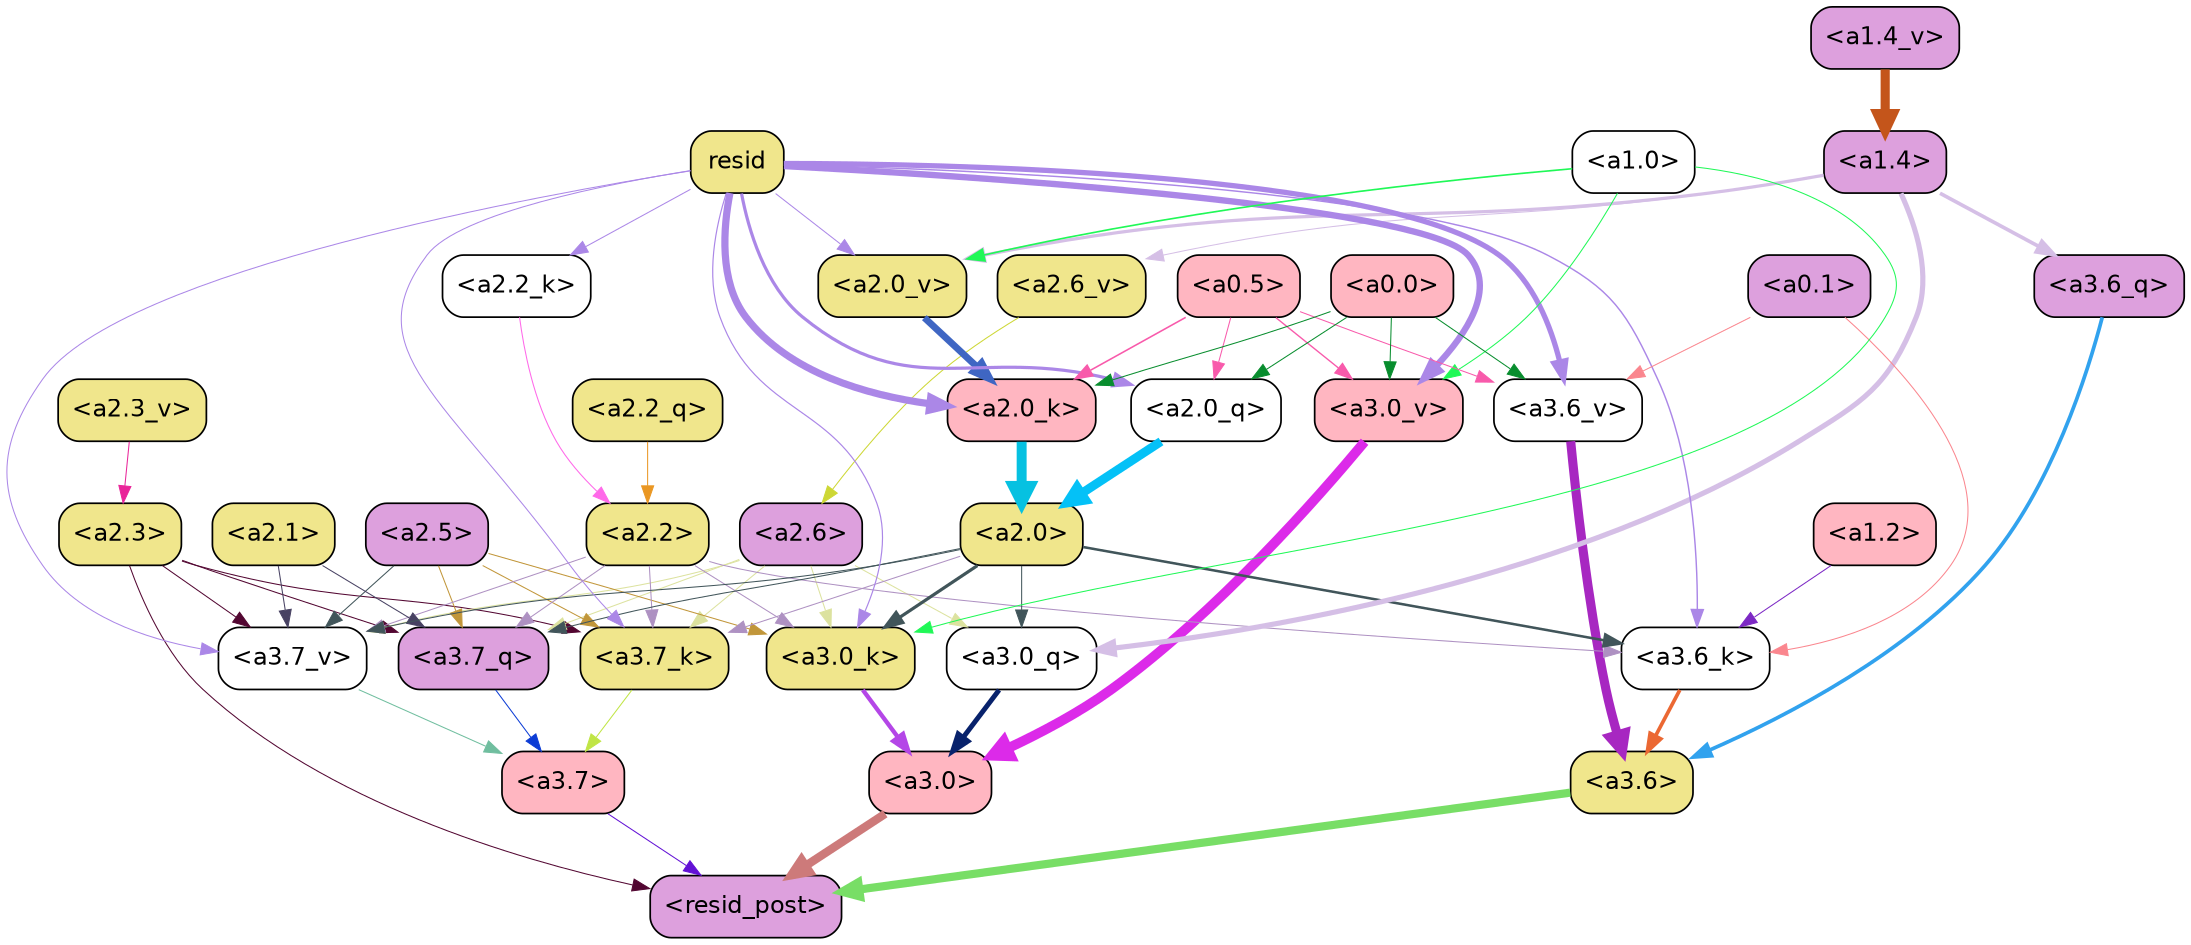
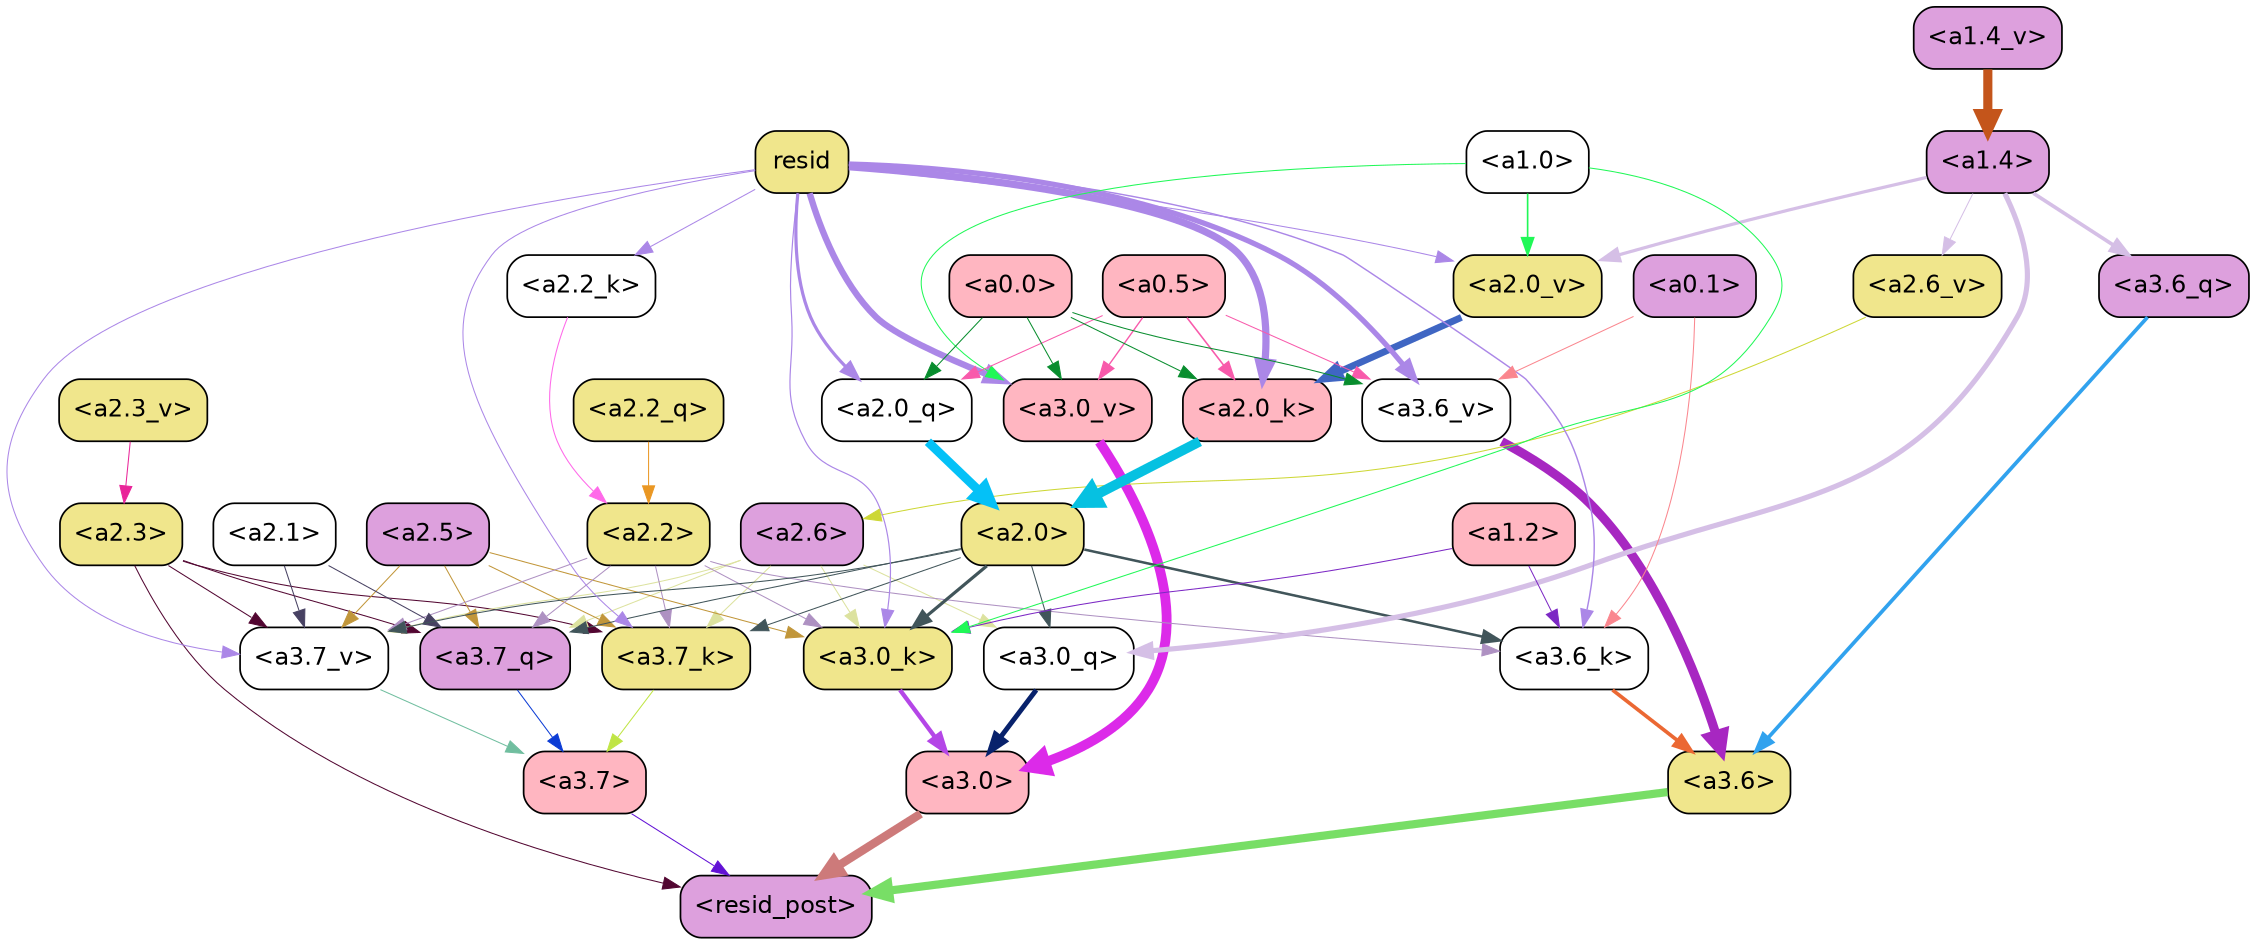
(274, 534) -> (275, 534)
(375, 583) -> (384, 583)
none -> (1198, 588)
(837, 597) -> (830, 603)
